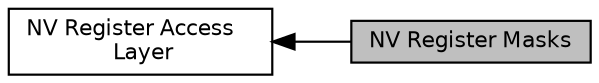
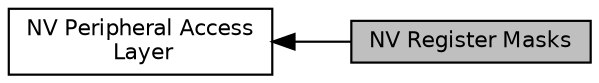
(141, 42) -> (141, 42)
